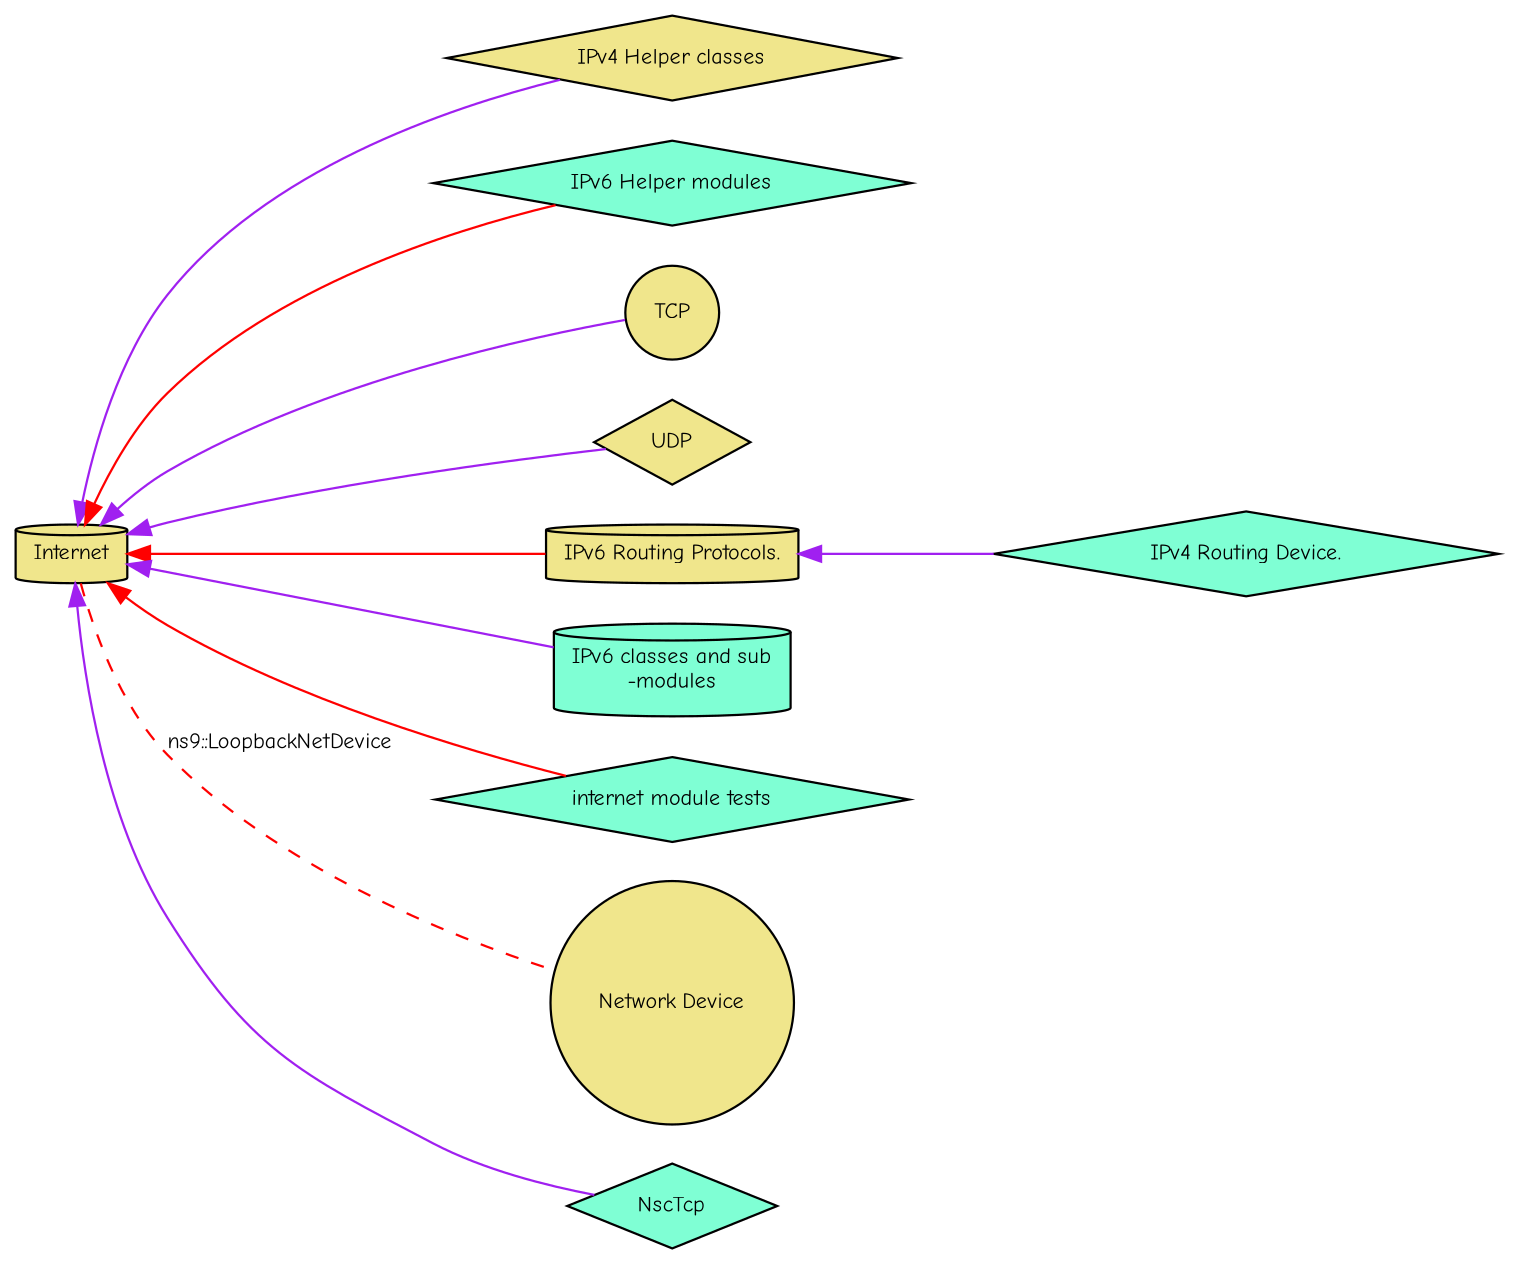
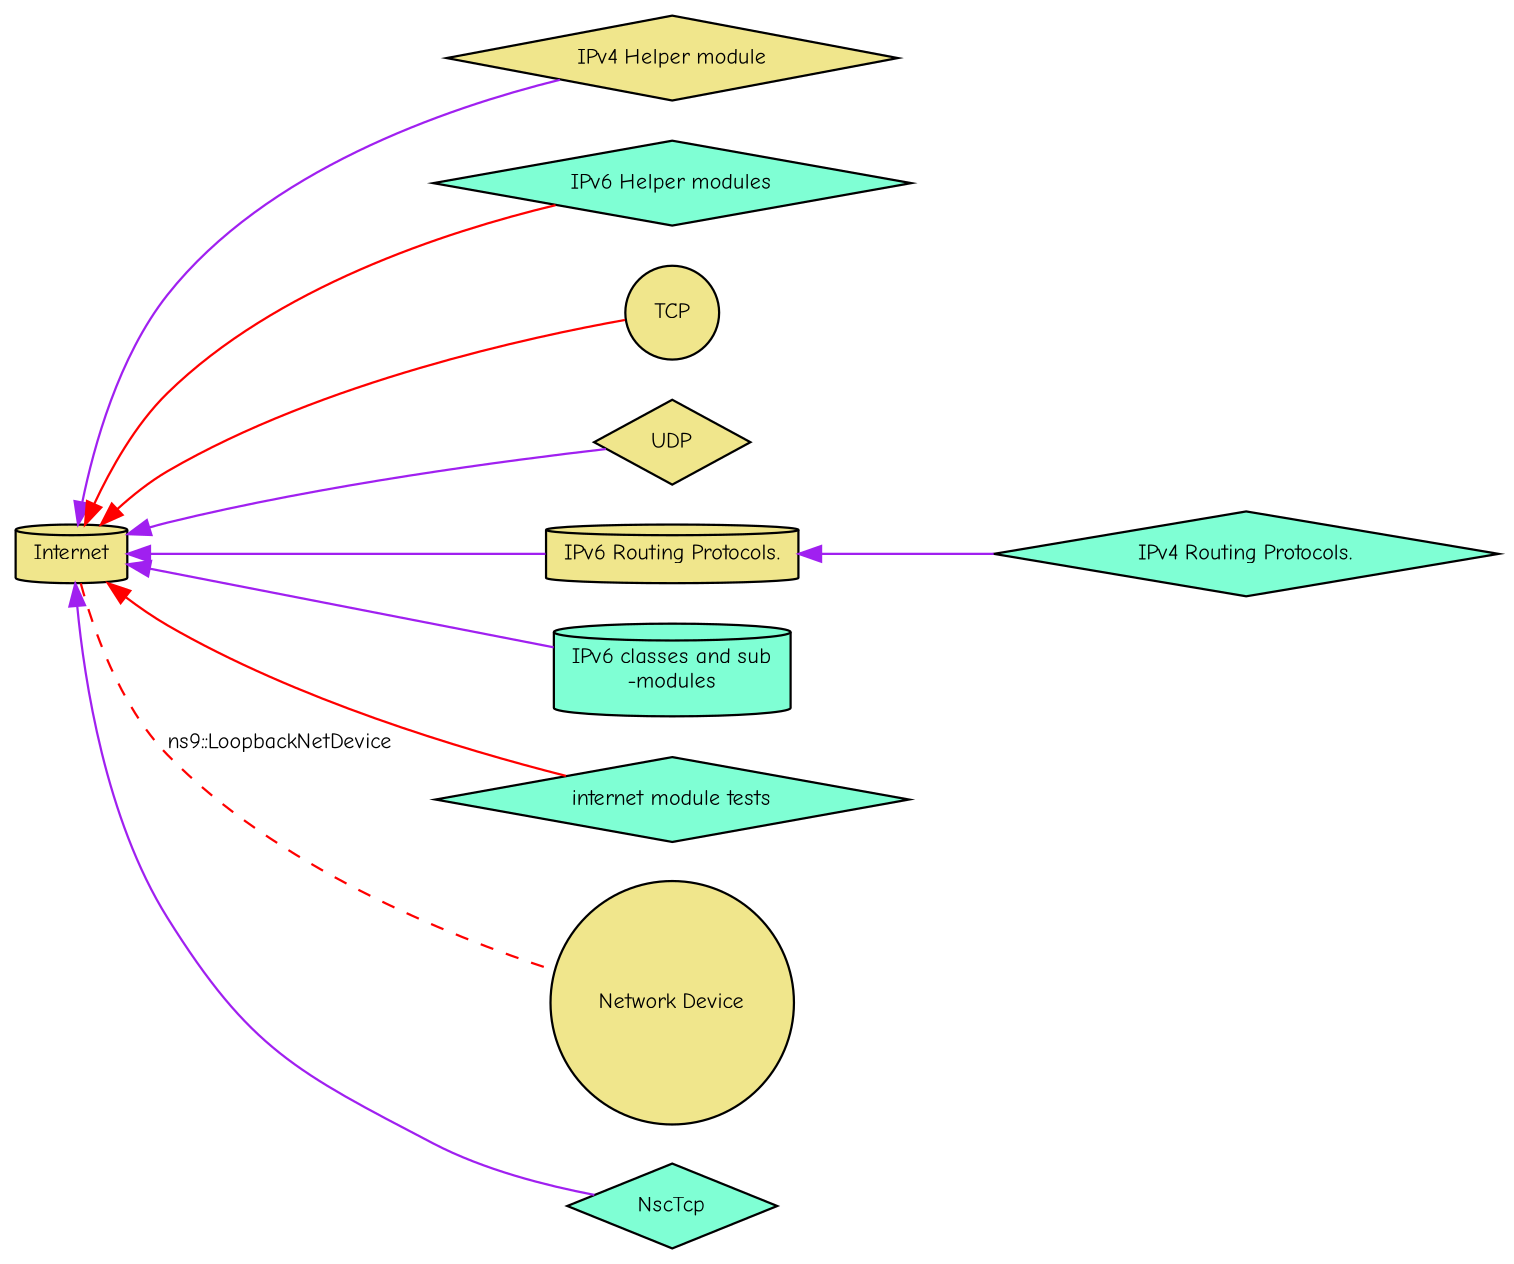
(672, 58) -> (672, 58)
(360, 387) -> (360, 387)
(348, 554) -> (348, 554)
(1246, 554) -> (1246, 554)
